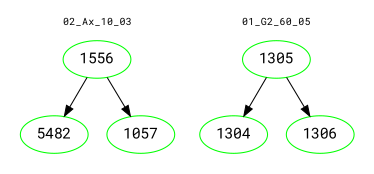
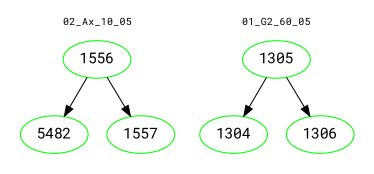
(98, 22) -> (98, 22)
(141, 135) -> (141, 135)
